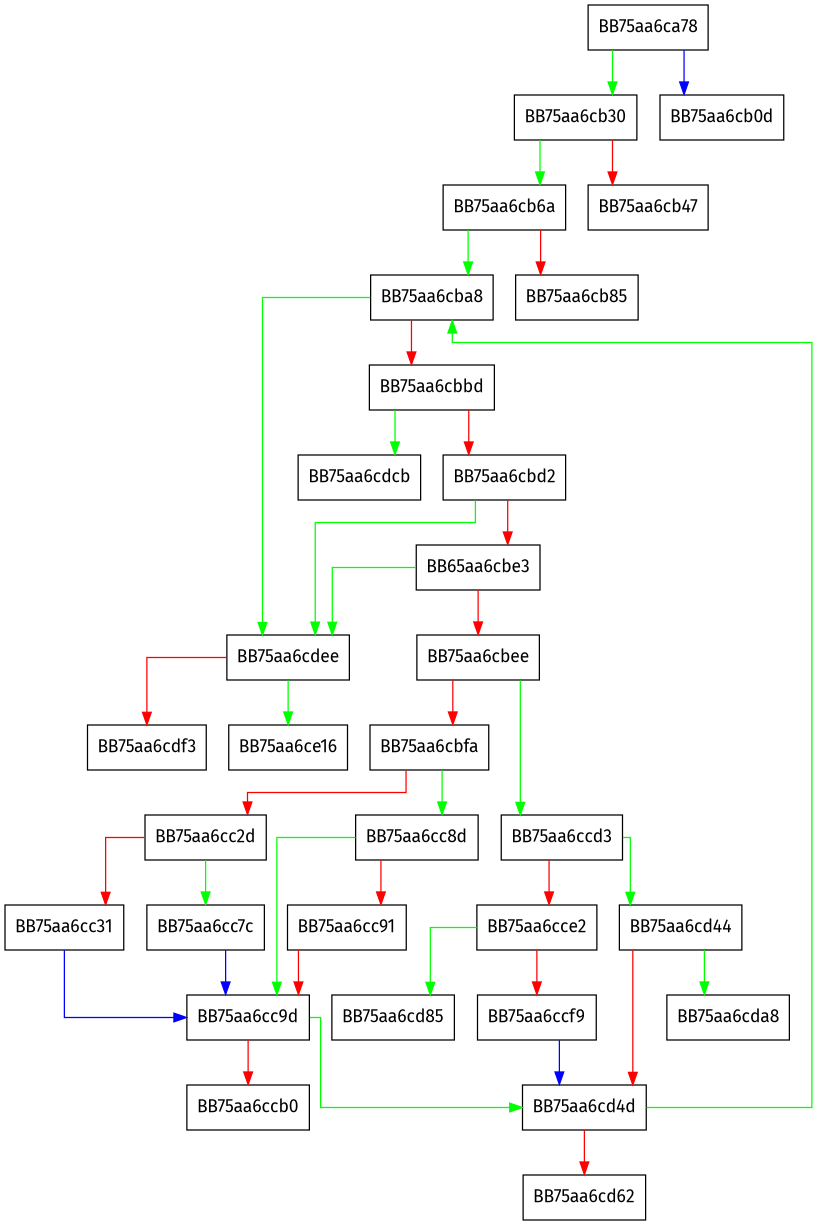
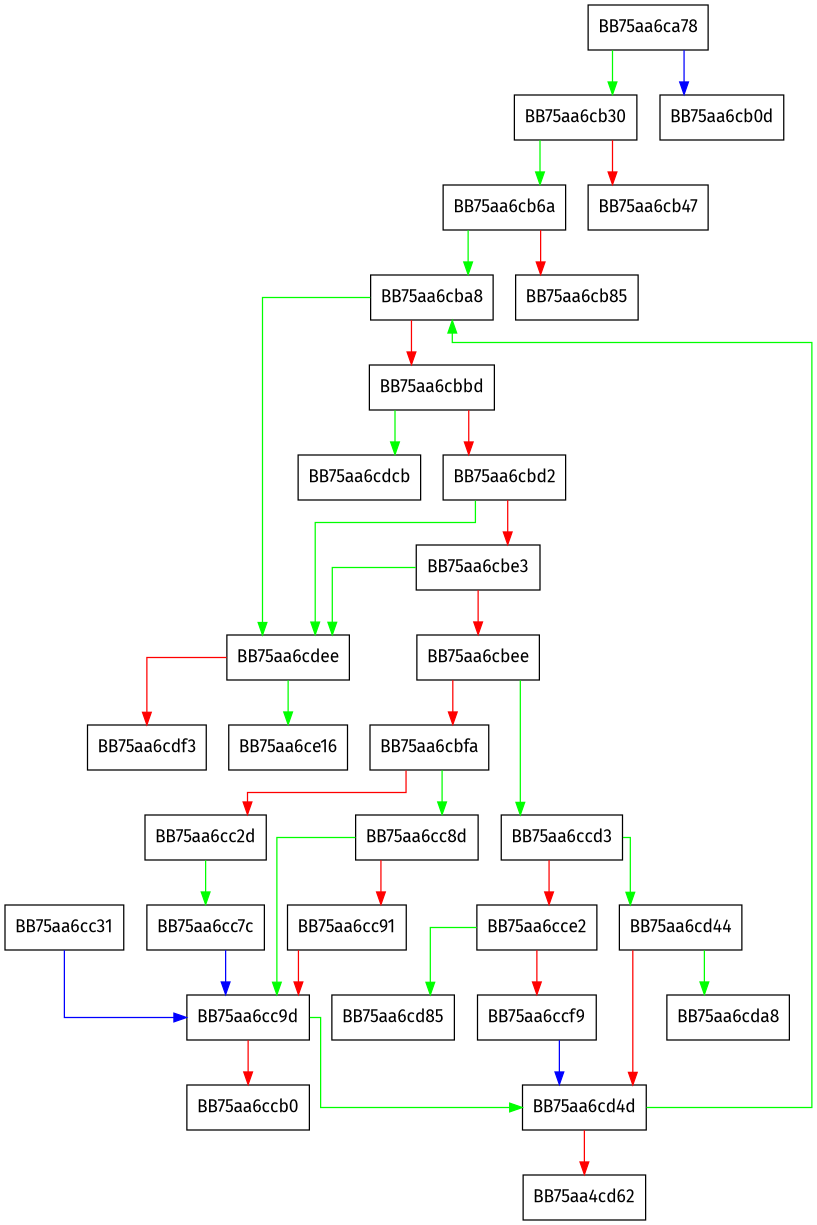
(478, 568) -> (478, 568)
(106, 845) -> none
(584, 1198) -> (584, 1198)
